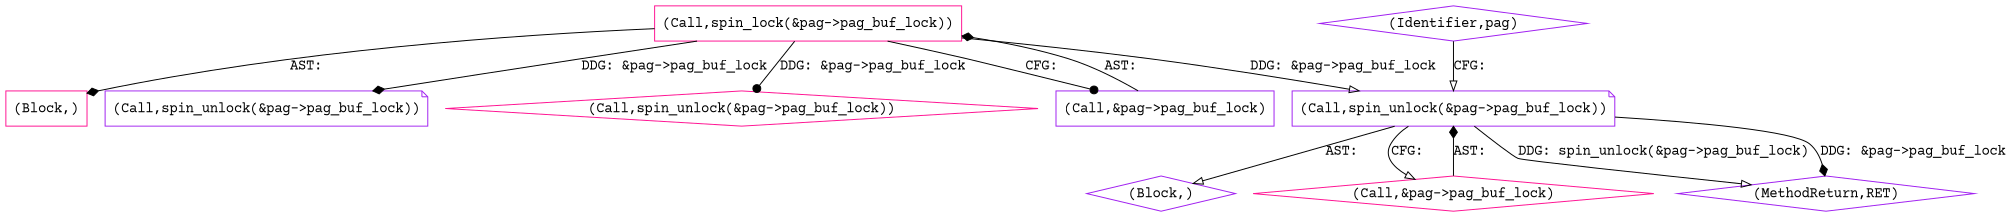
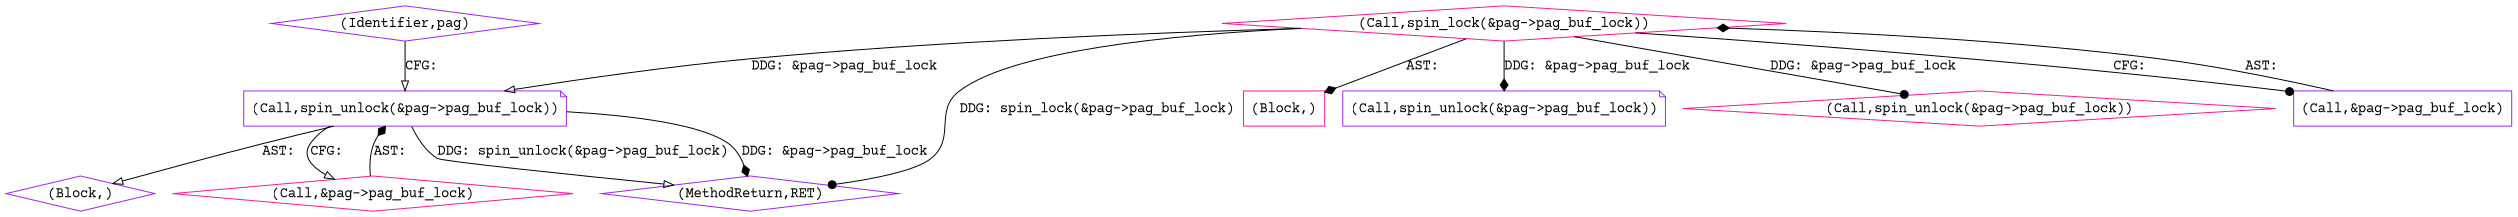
(808, 23) -> (1504, 23)
none -> (1040, 59)
